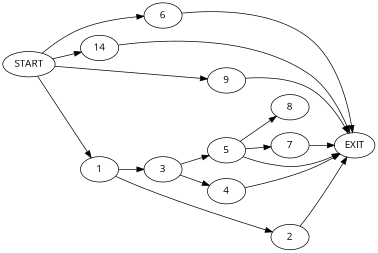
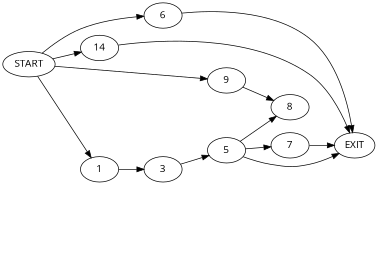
(304, 86) -> (255, 92)
(227, 191) -> none
(290, 237) -> none
